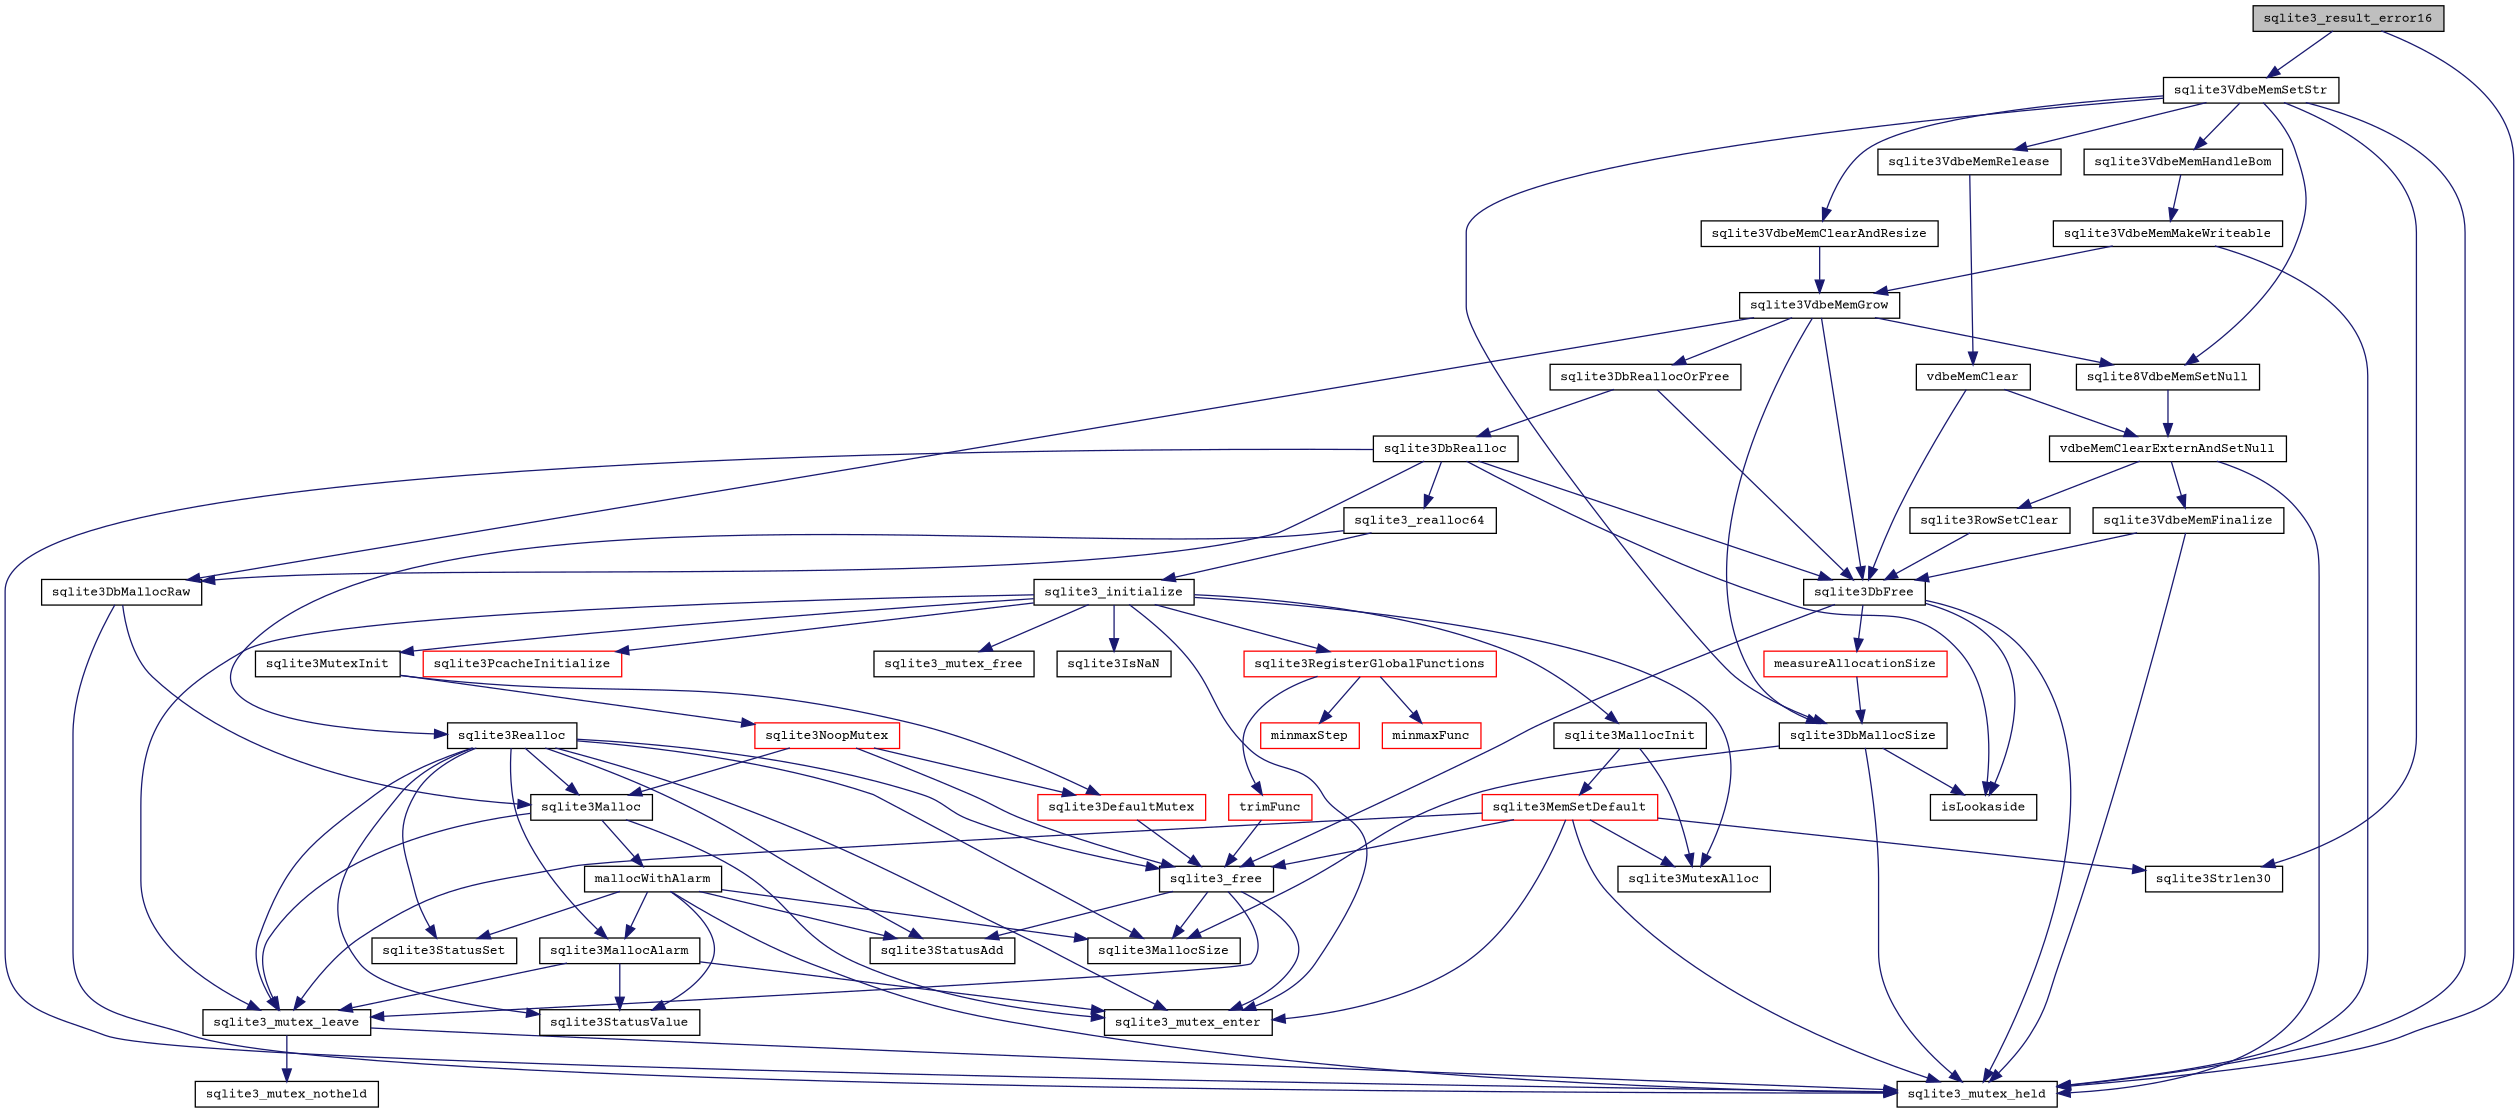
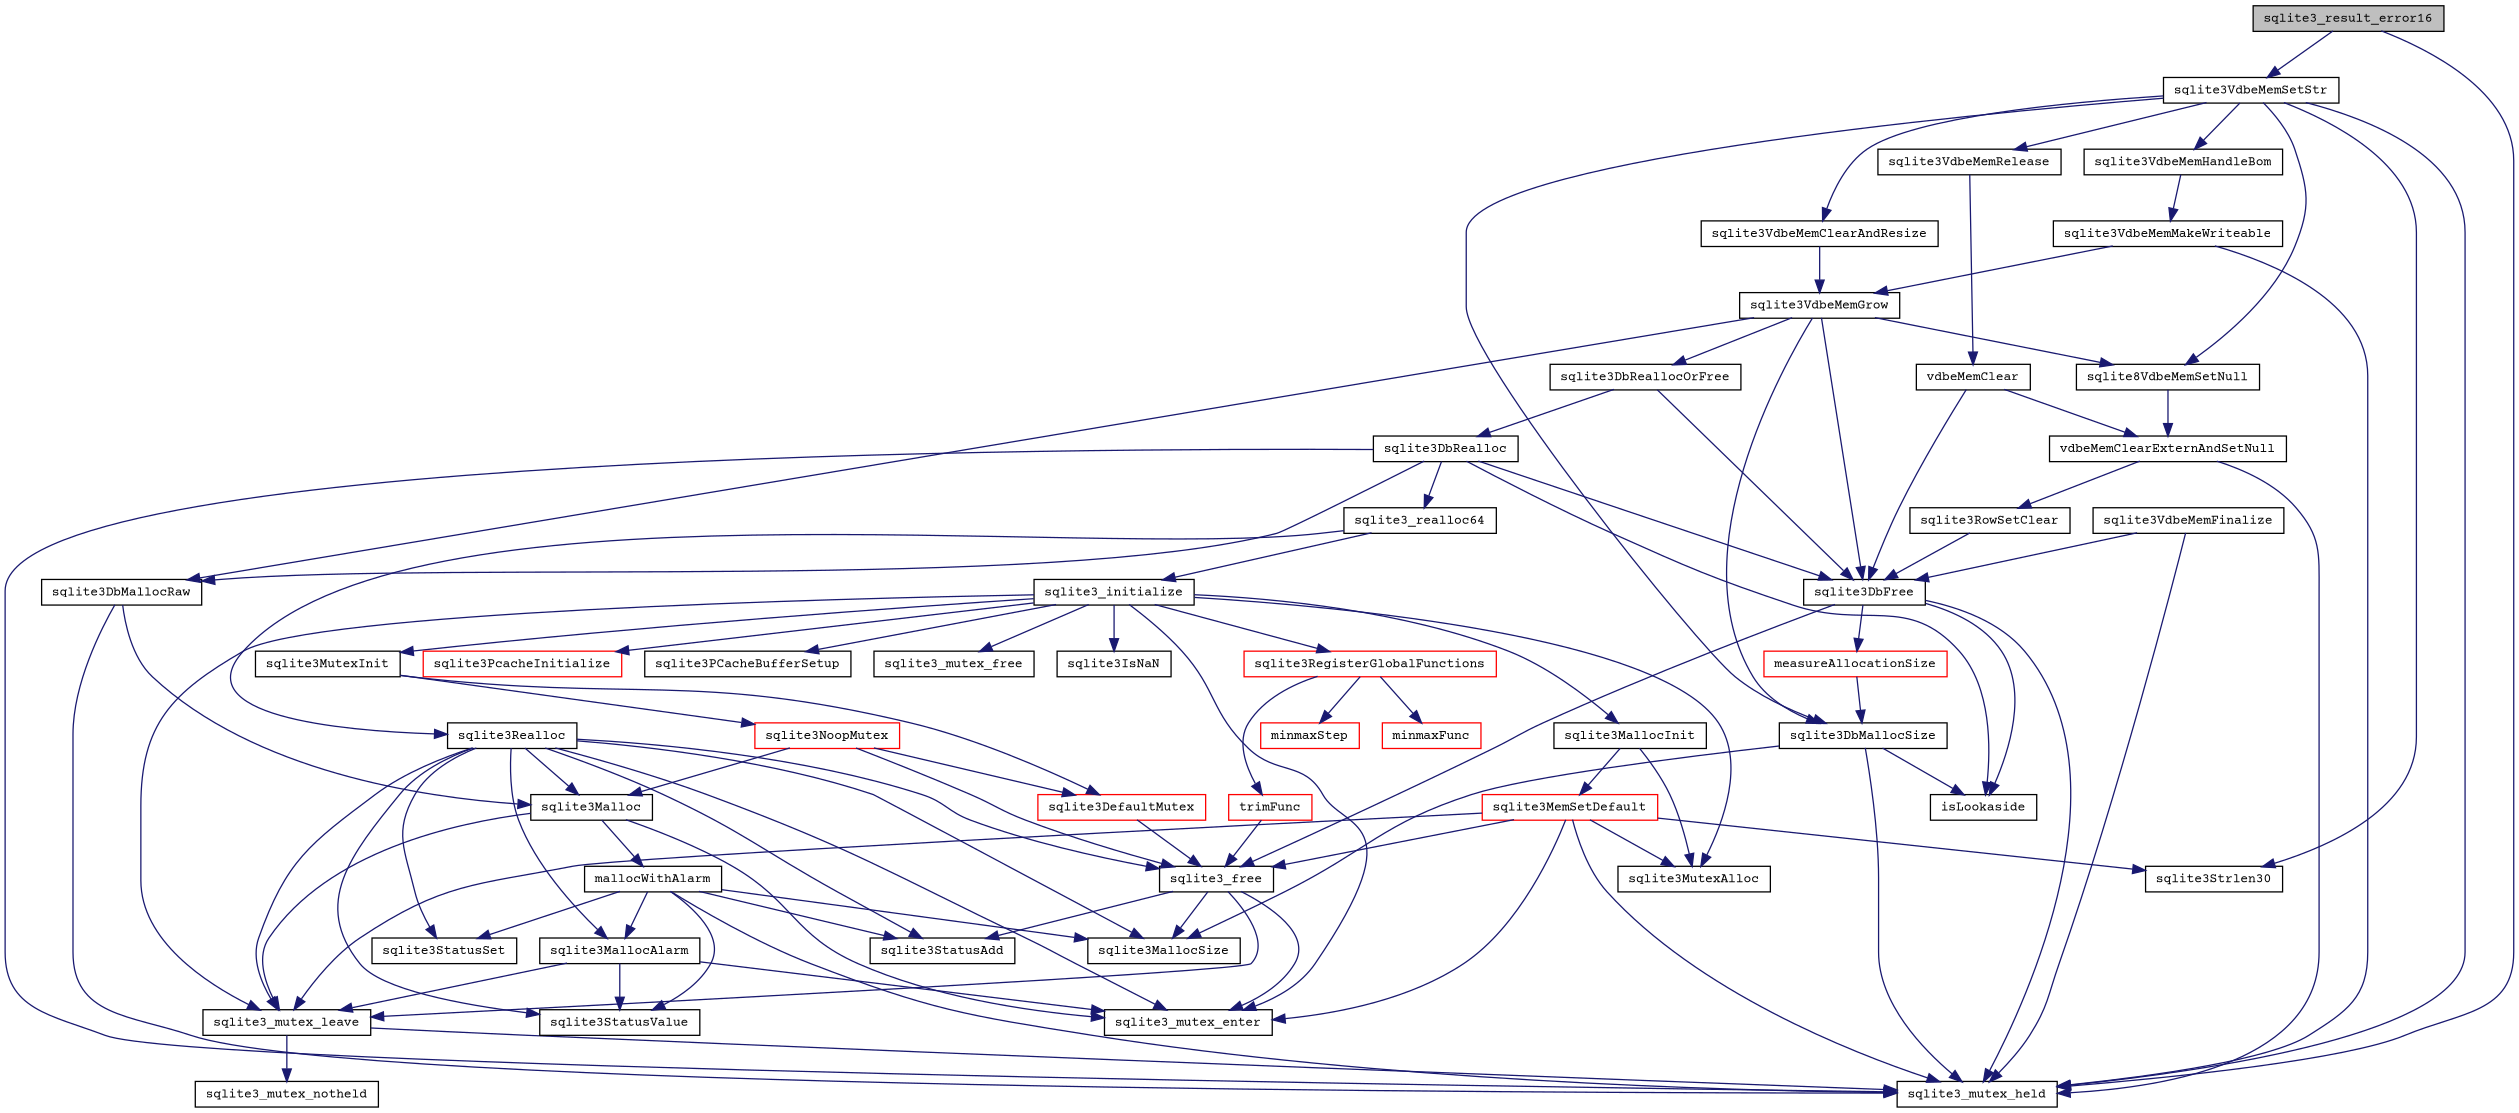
(2176, 479) -> none
none -> (748, 664)
